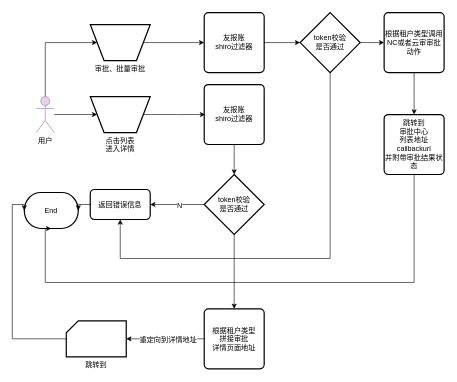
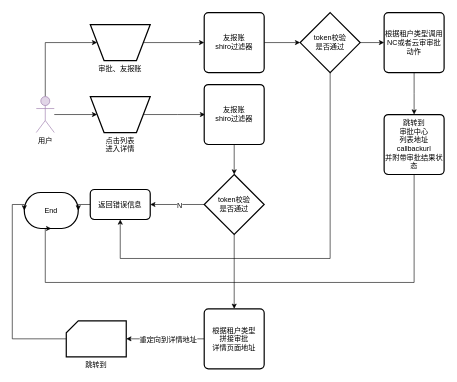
(120, 69) -> (120, 69)
